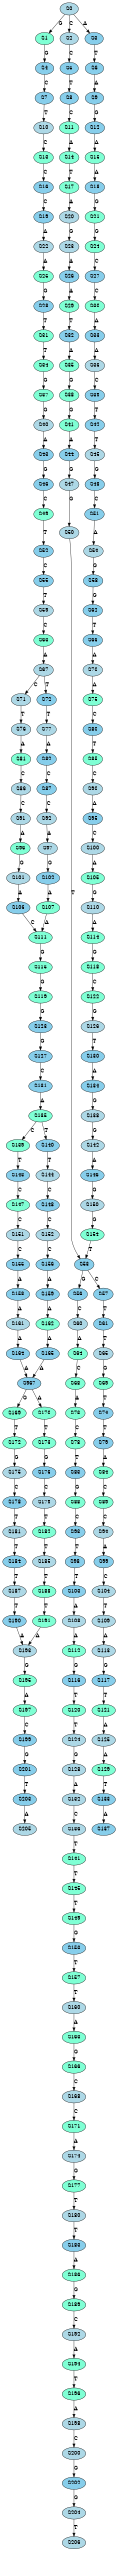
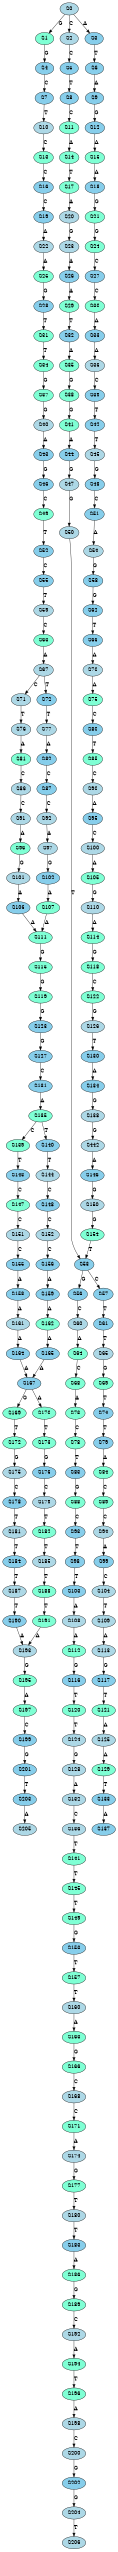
(33, 923) -> (33, 923)
(93, 1146) -> (93, 1146)
(29, 1383) -> (29, 1383)
